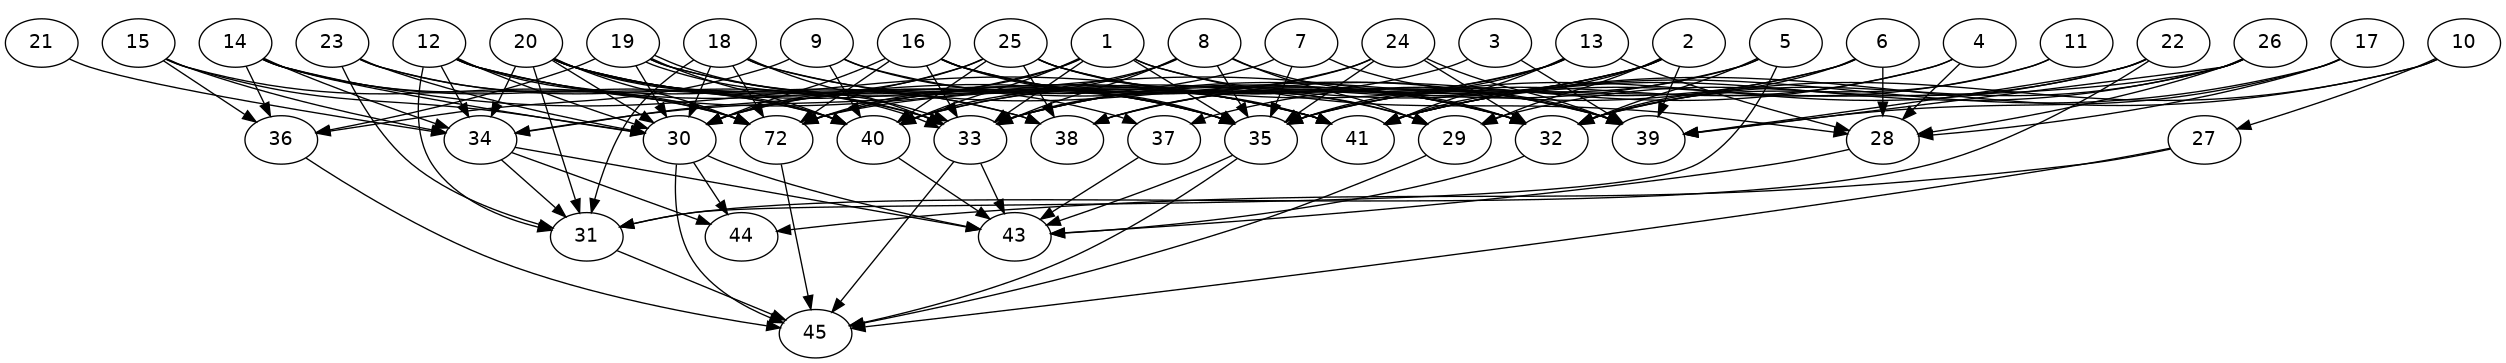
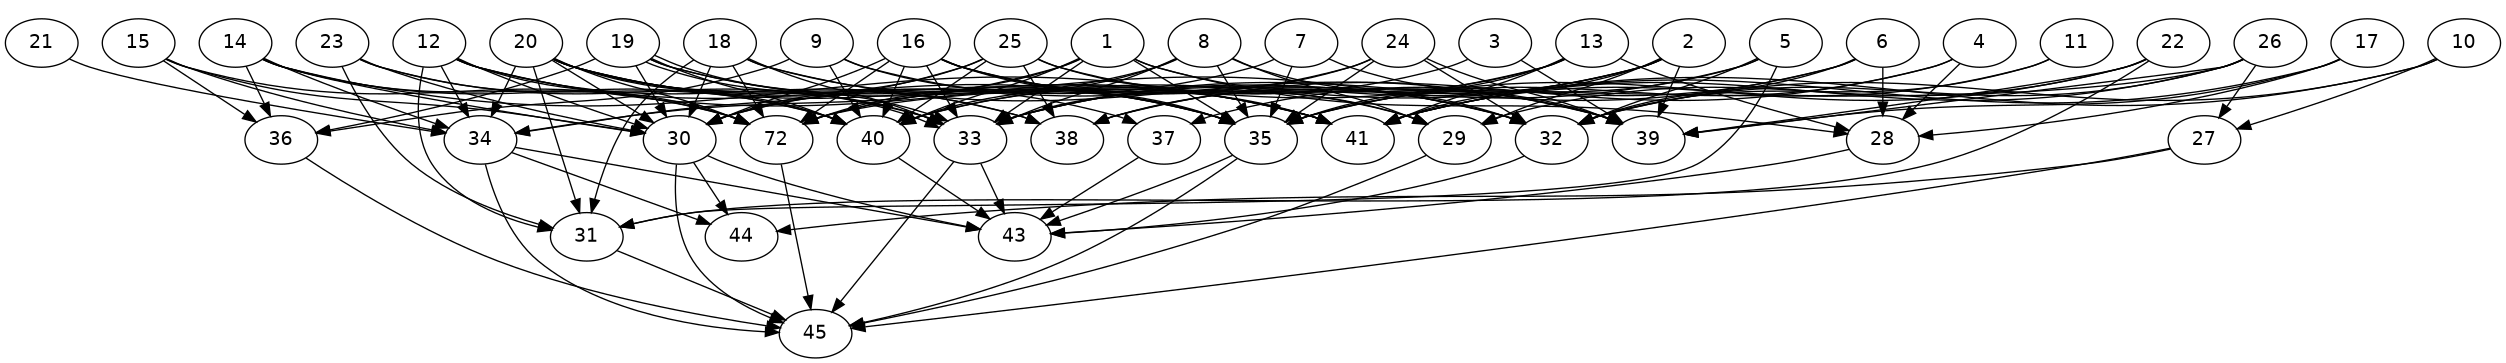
none -> (896, 85)
(1274, 92) -> none
(2034, 115) -> (2241, 86)
(529, 184) -> (635, 310)
